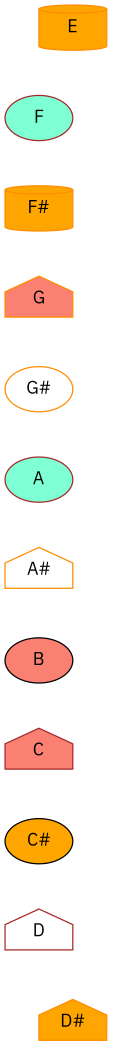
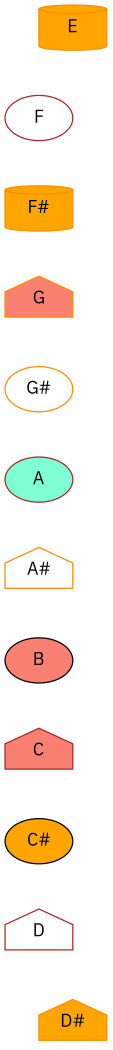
(39, 118) -> (39, 118)
